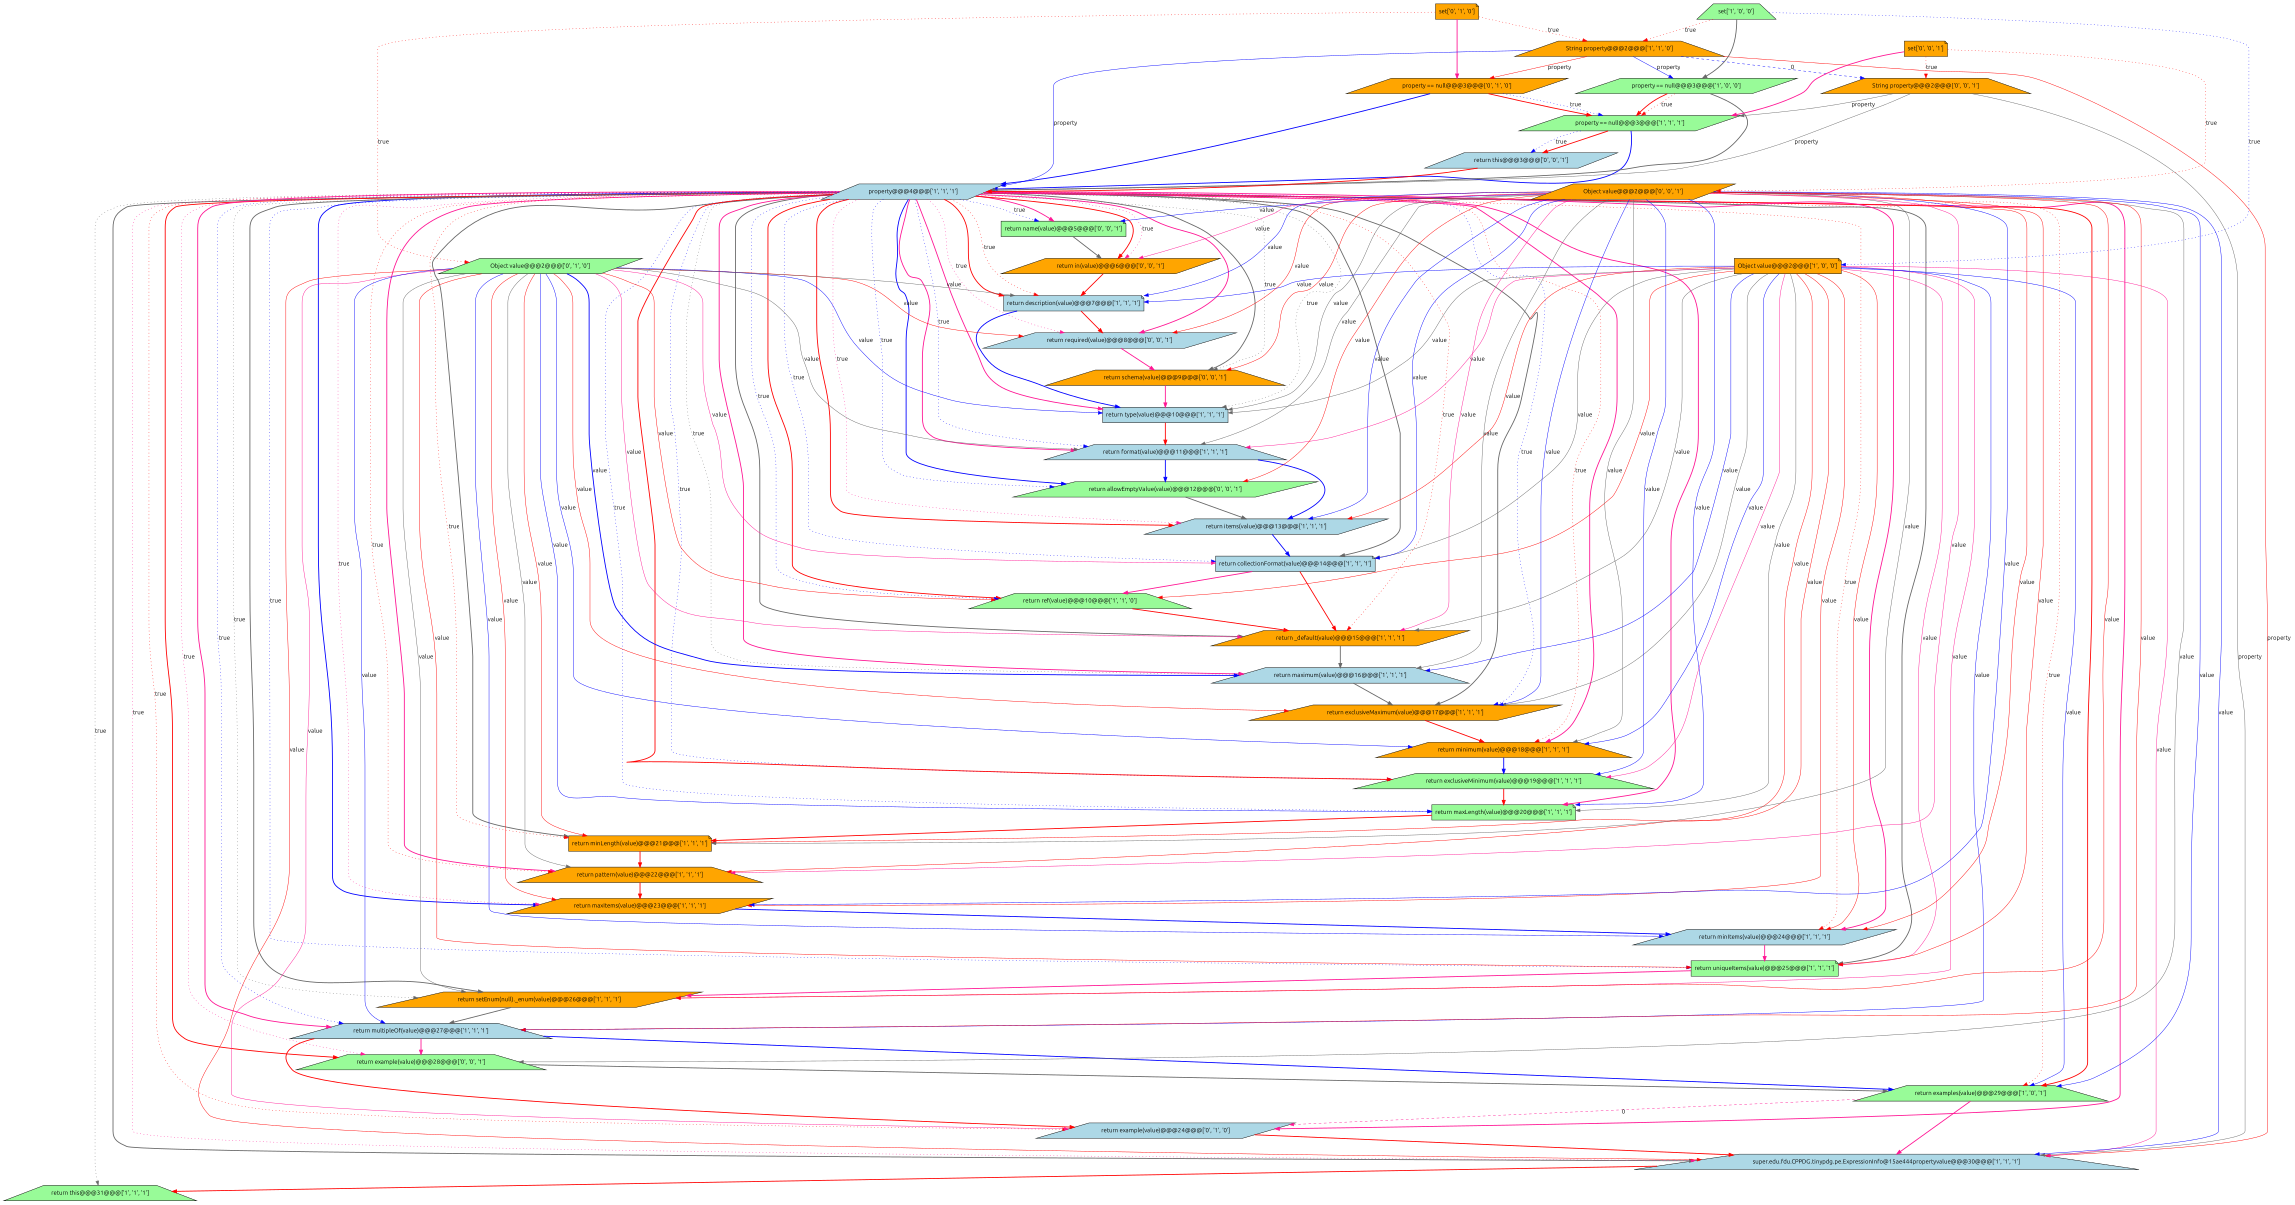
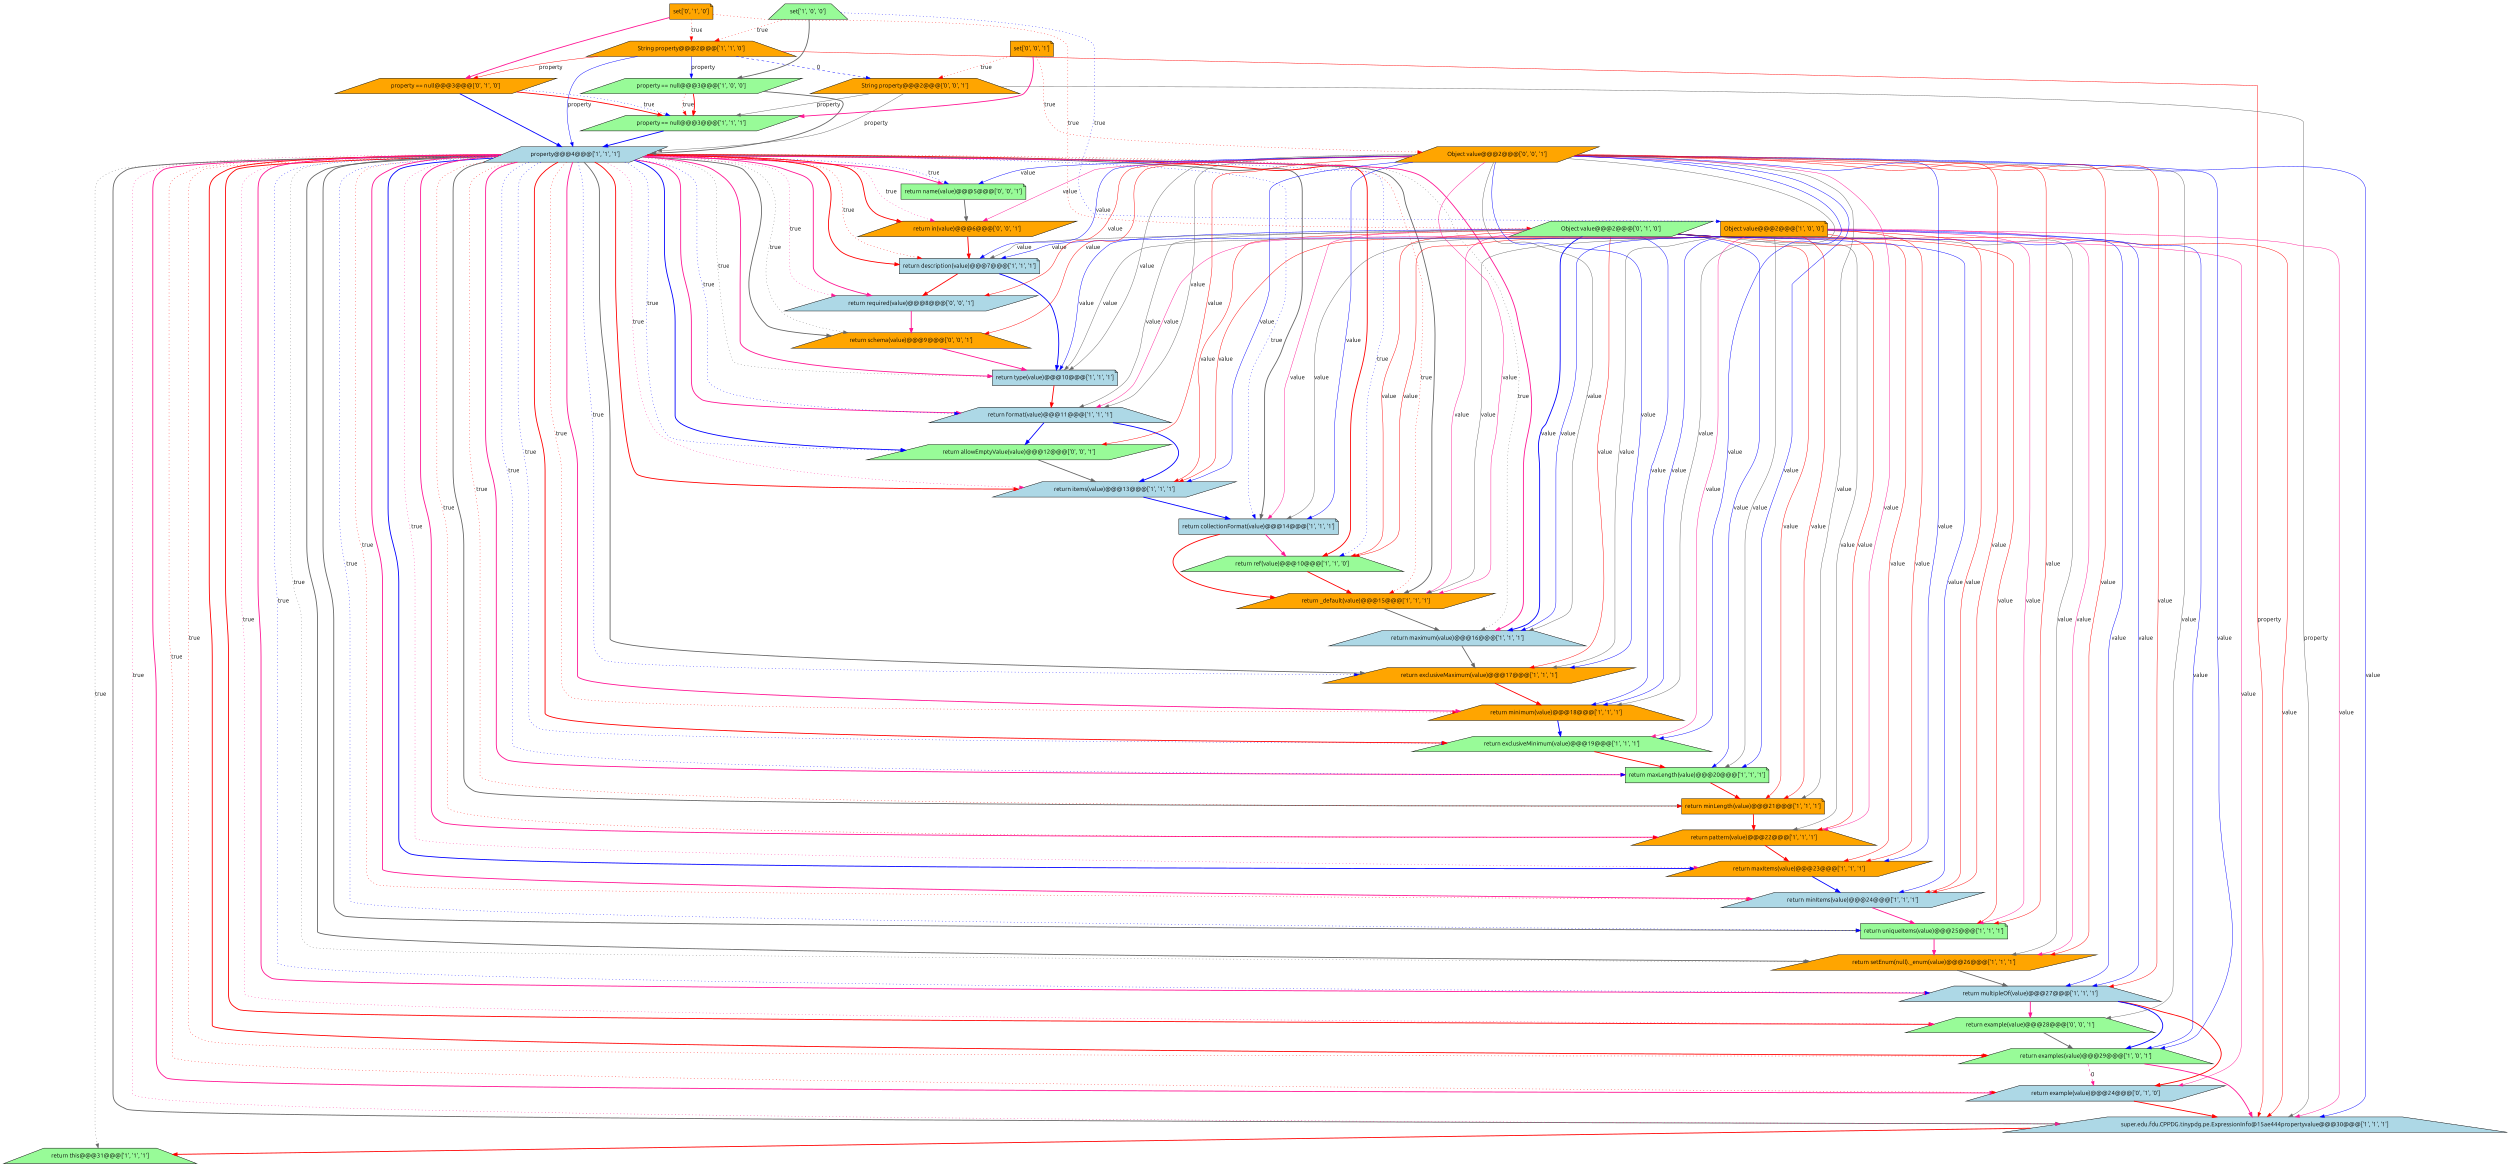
(1521, 160) -> none
(865, 285) -> (1237, 257)
